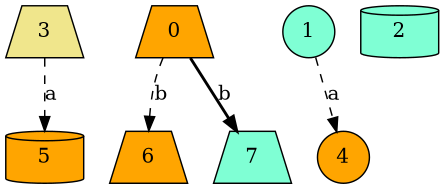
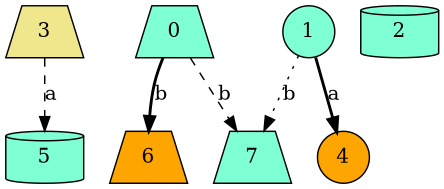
(175, 32) -> (175, 32)
(154, 87) -> (154, 87)
none -> (284, 87)
(210, 88) -> (210, 88)
(324, 88) -> (324, 88)
(45, 157) -> (45, 157)
